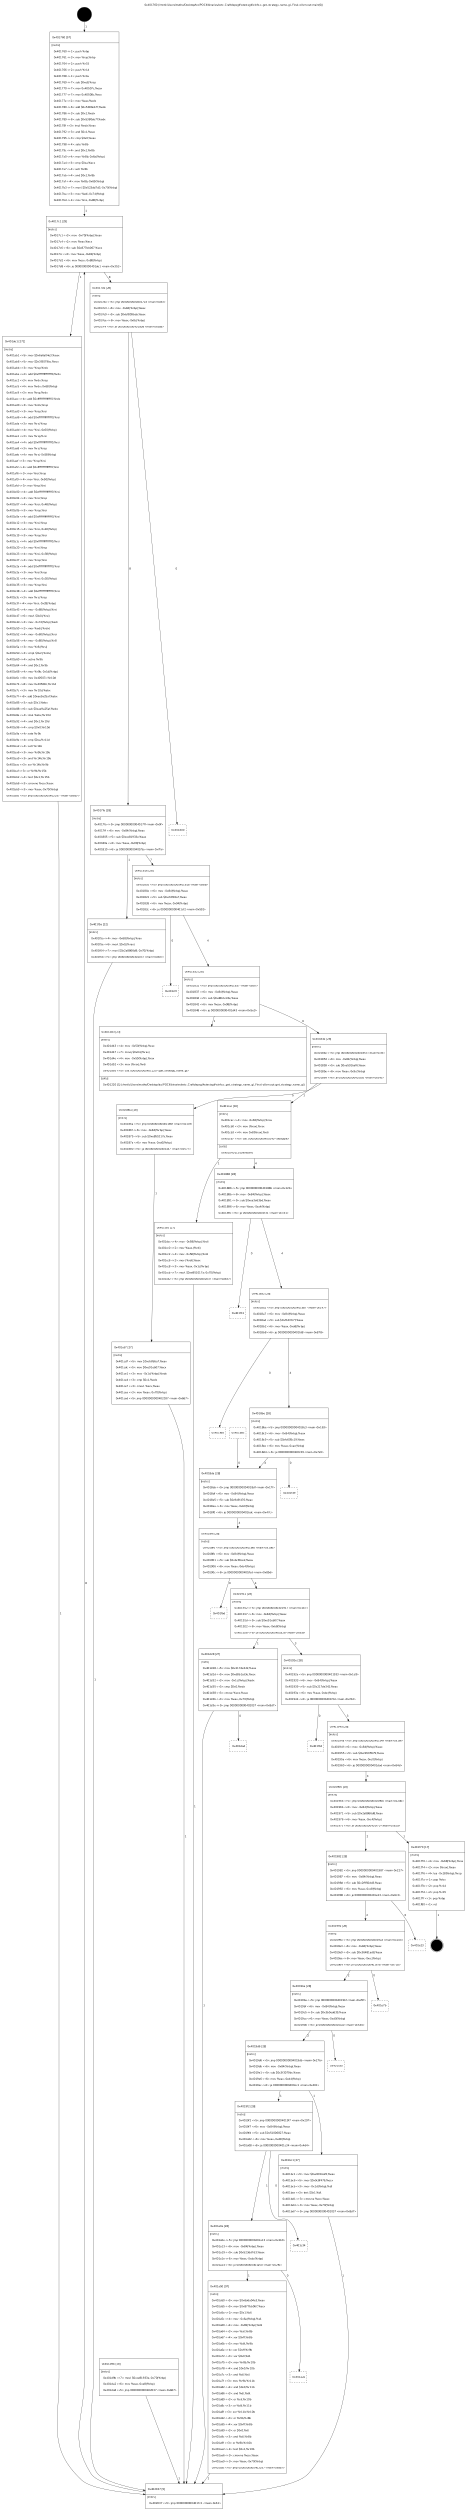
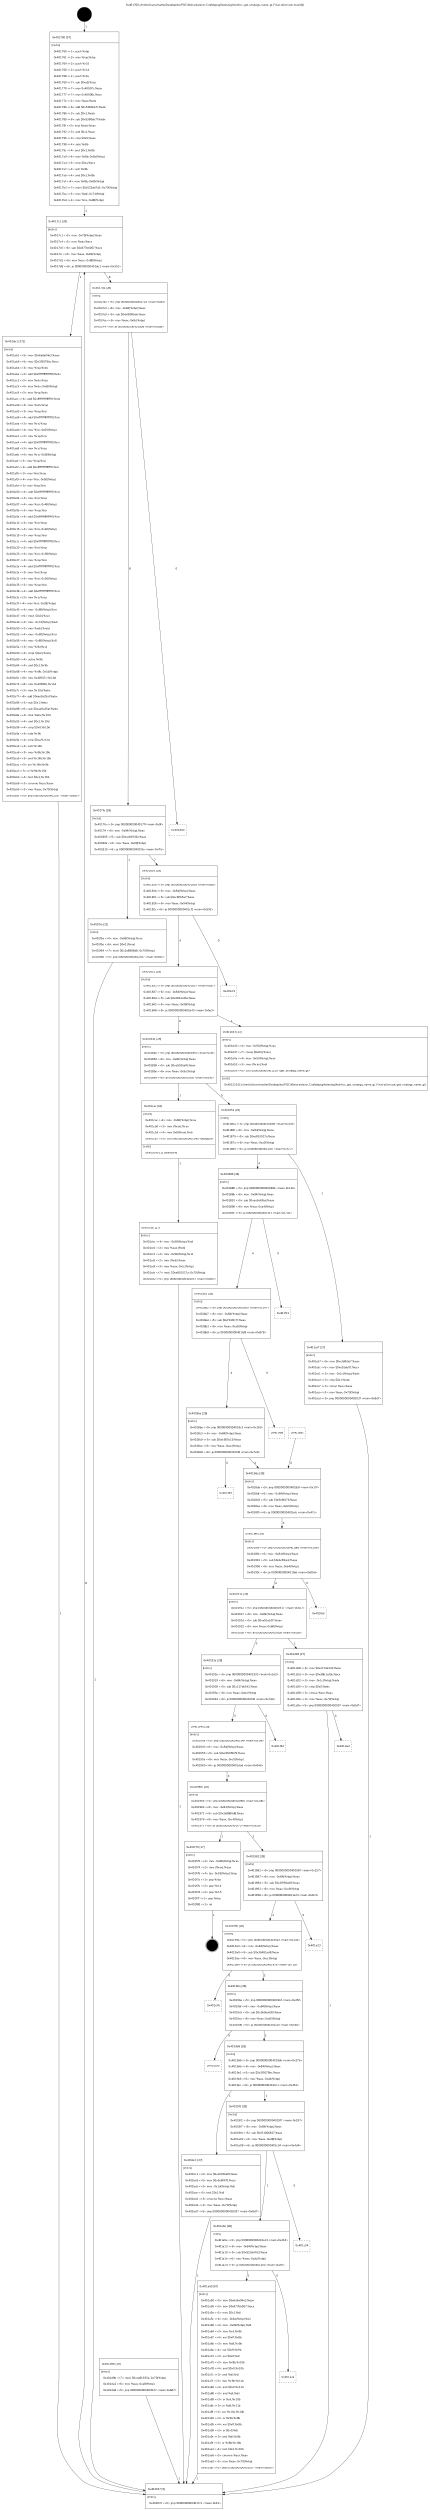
(254, 1162) -> (258, 1161)
